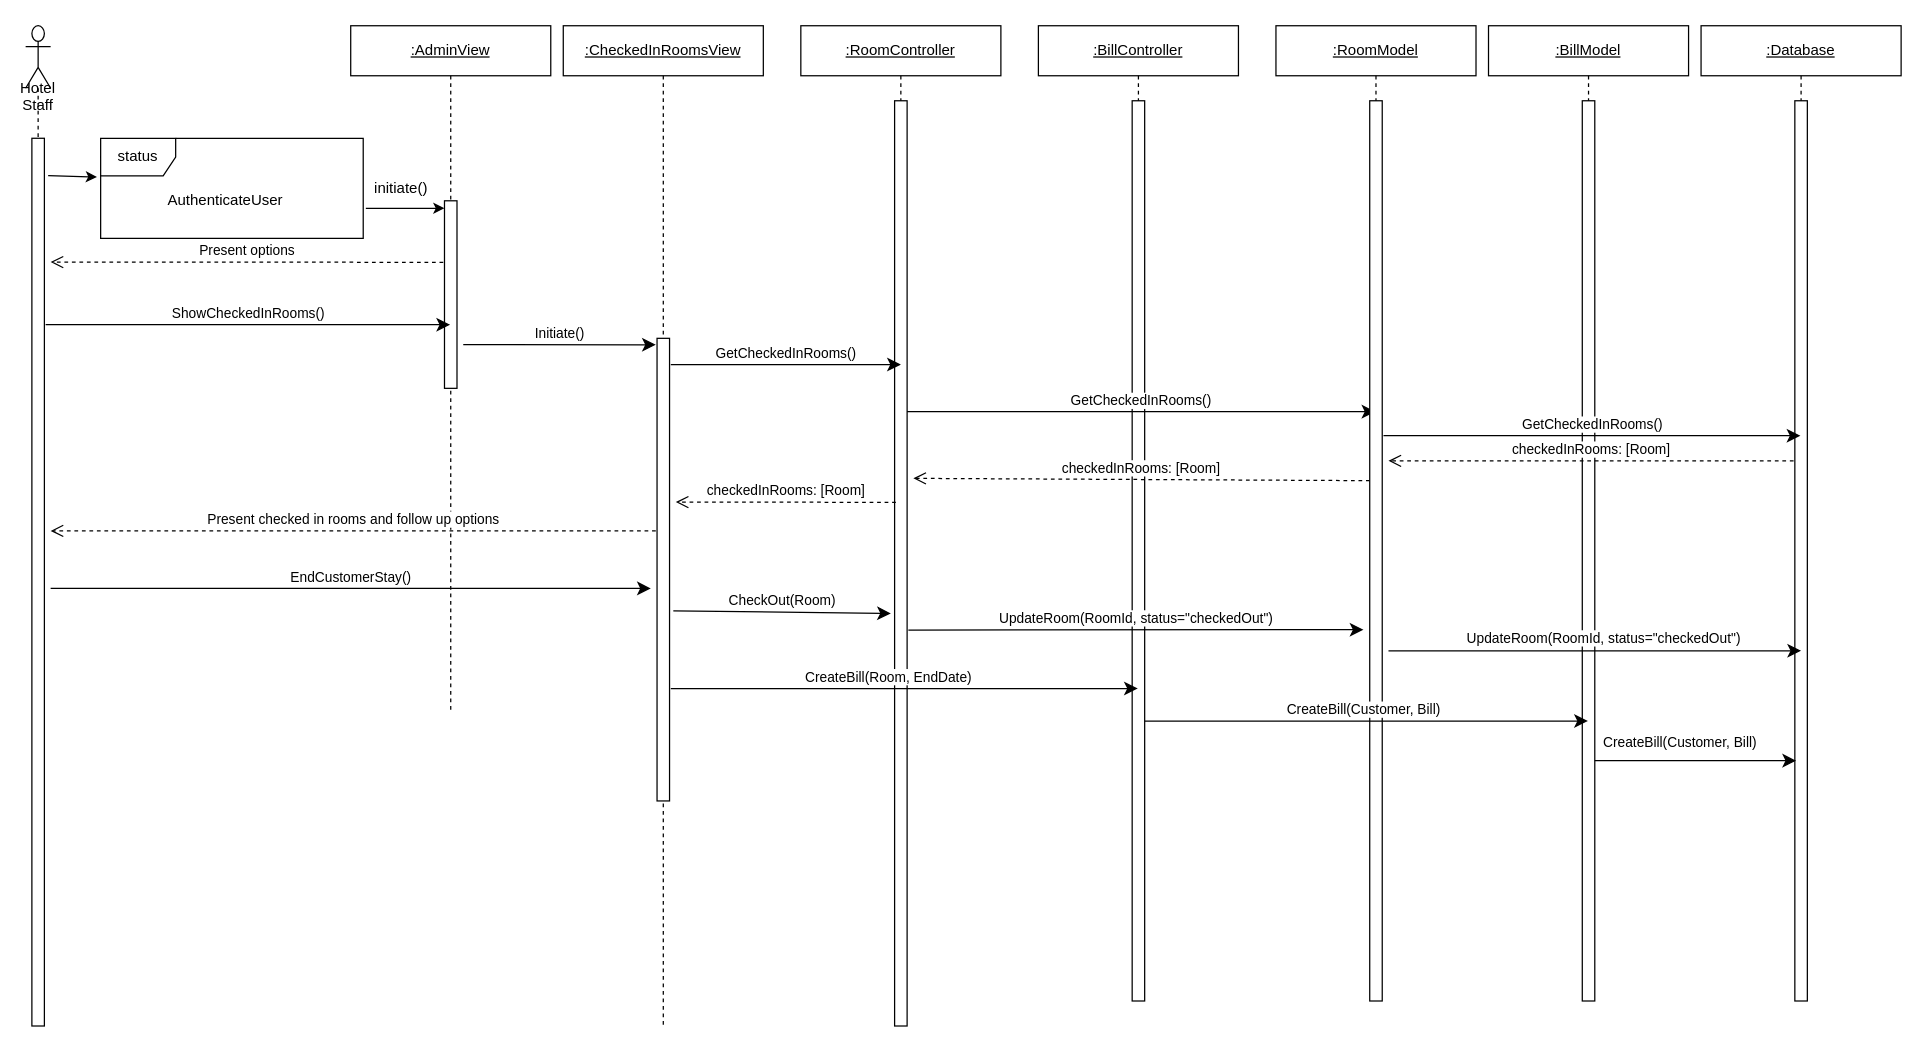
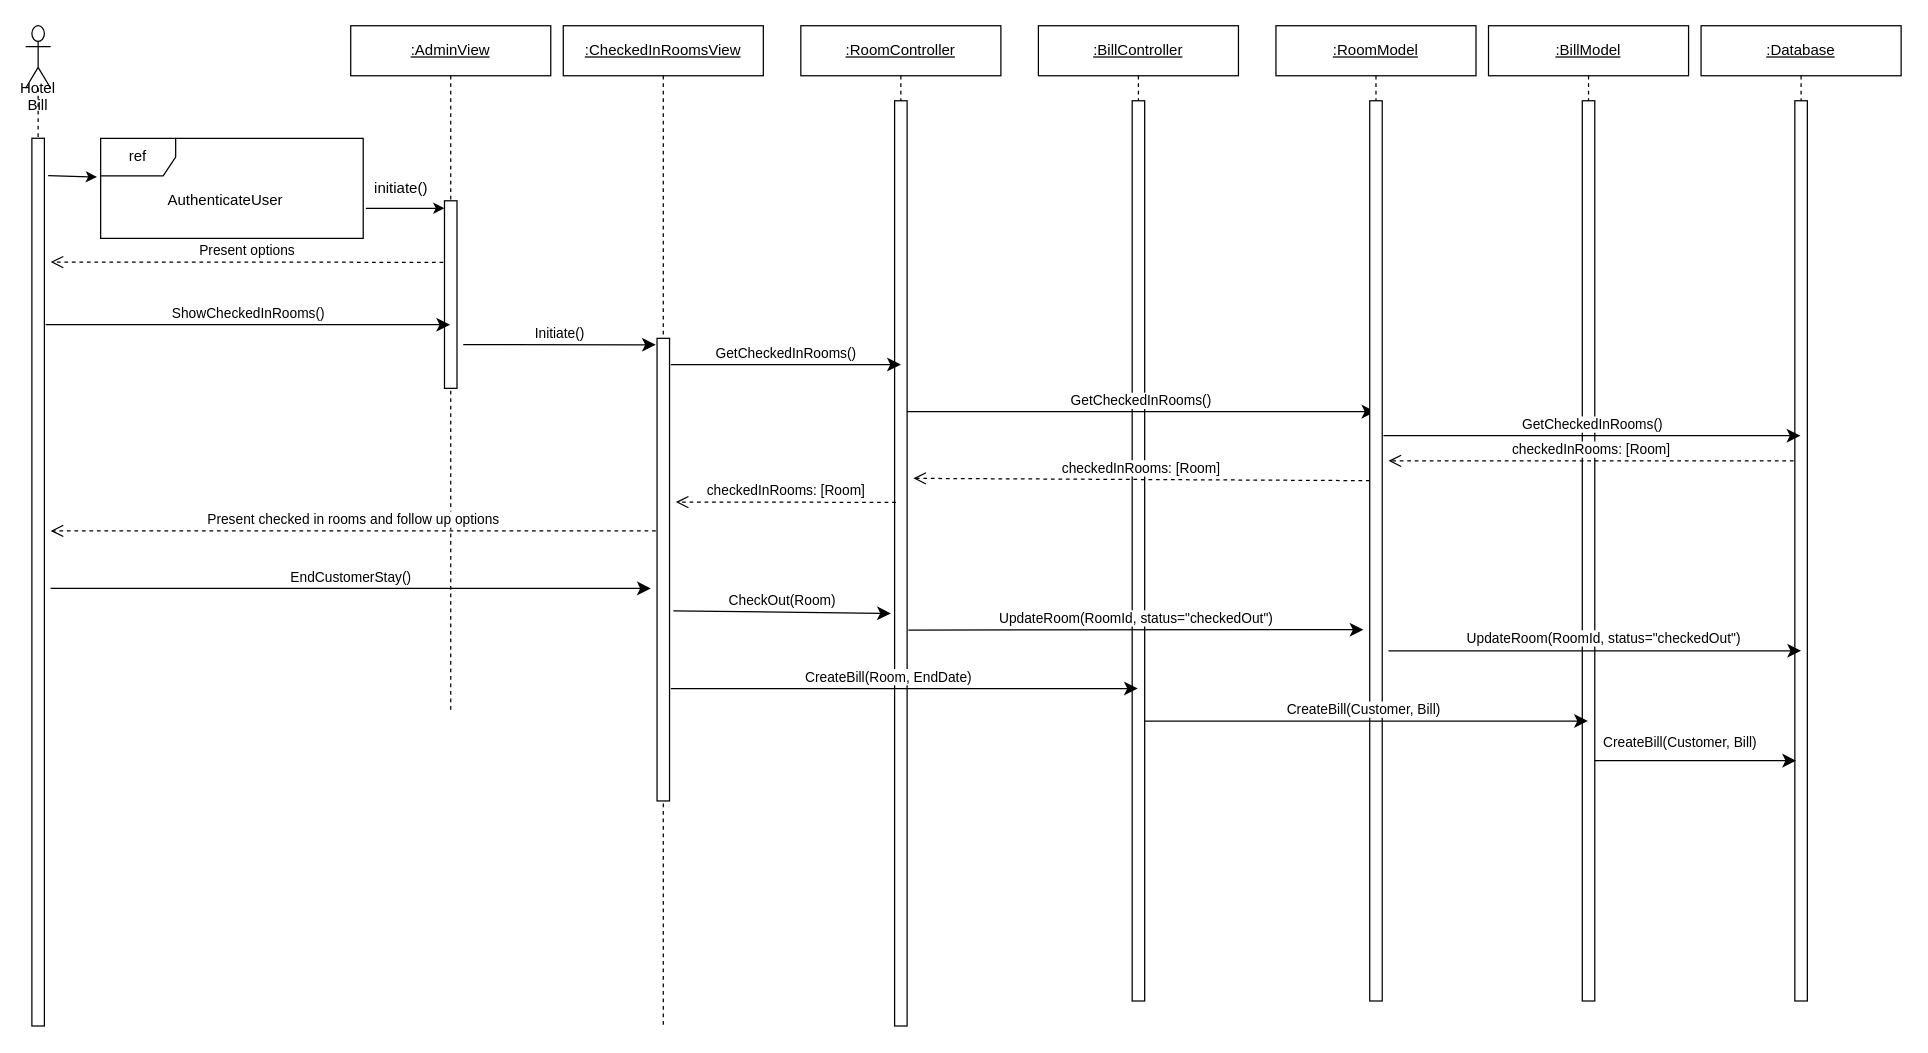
(38, 115) -> (38, 106)
(138, 157) -> (138, 157)
